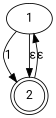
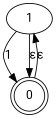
(29, 96) -> (29, 96)
